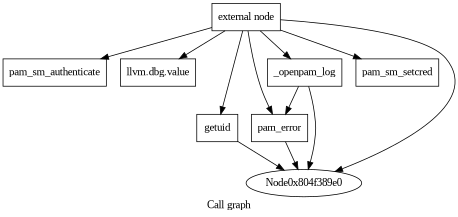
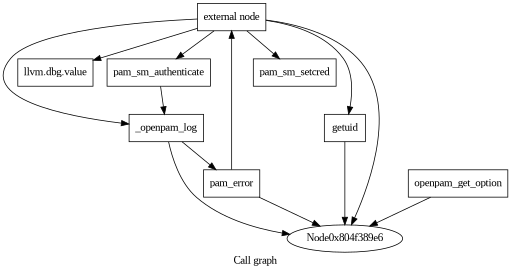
(256, 70) -> (232, 104)
none -> (162, 97)
(304, 183) -> (345, 239)
none -> (458, 183)
